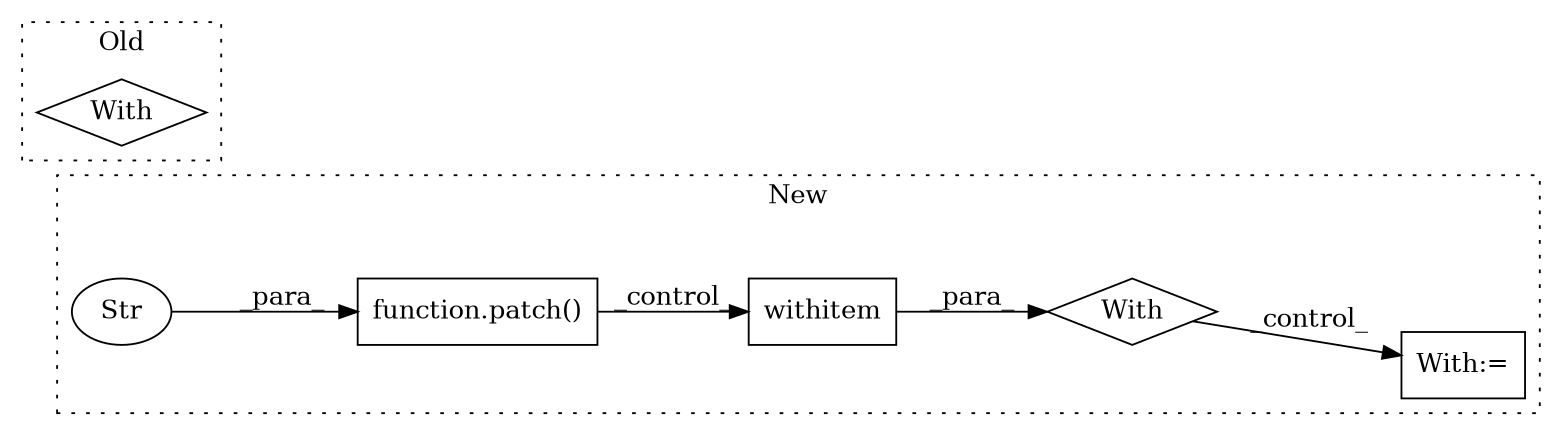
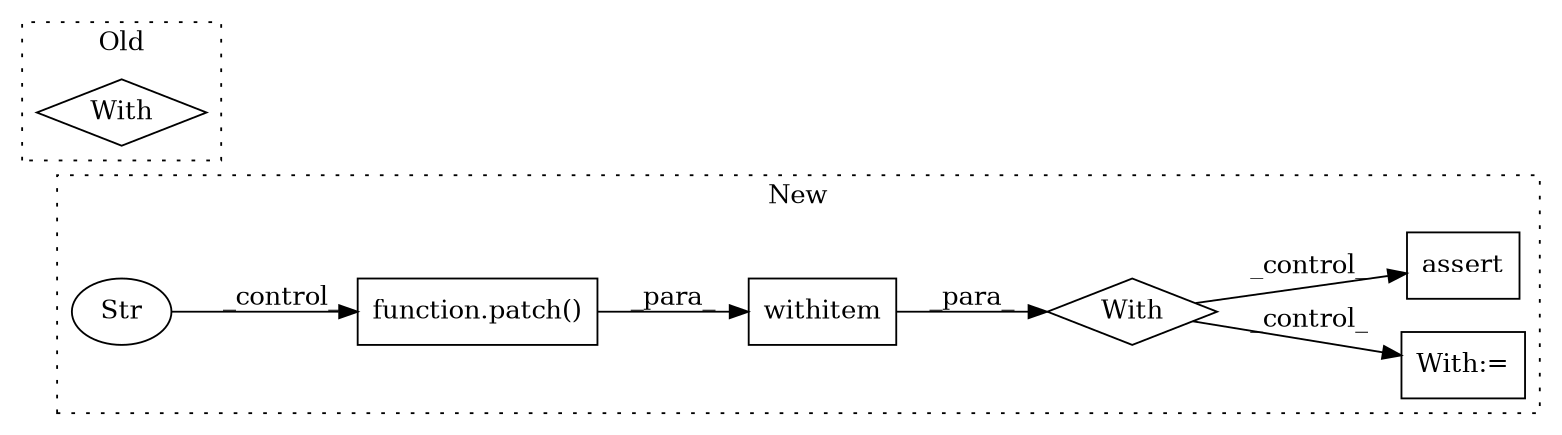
none -> (1463, 266)
(282, 298) -> (282, 298)
(673, 298) -> (673, 298)
